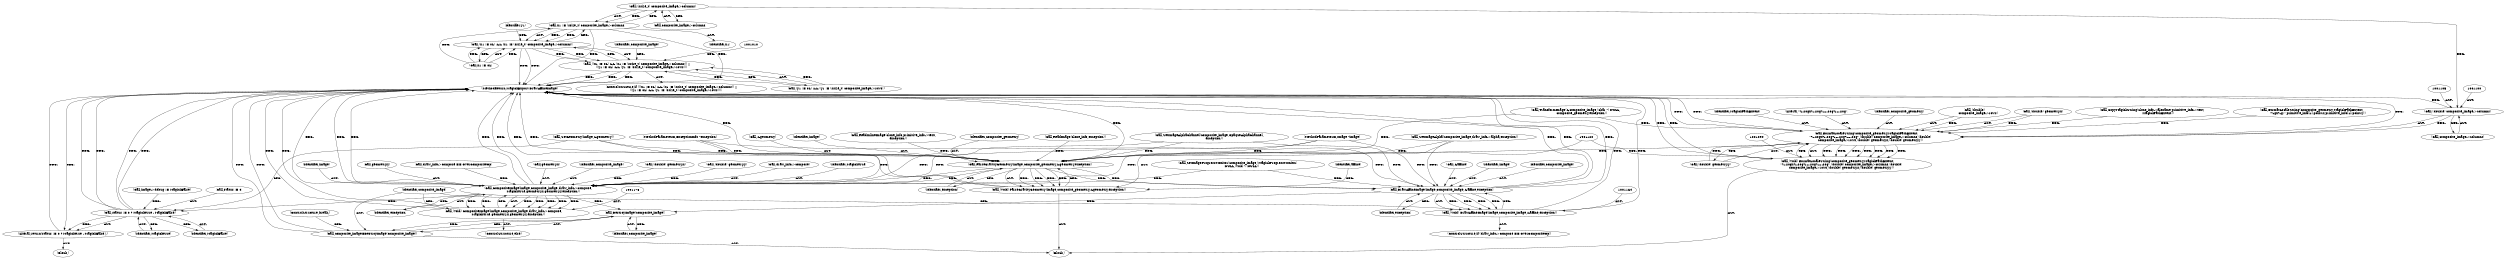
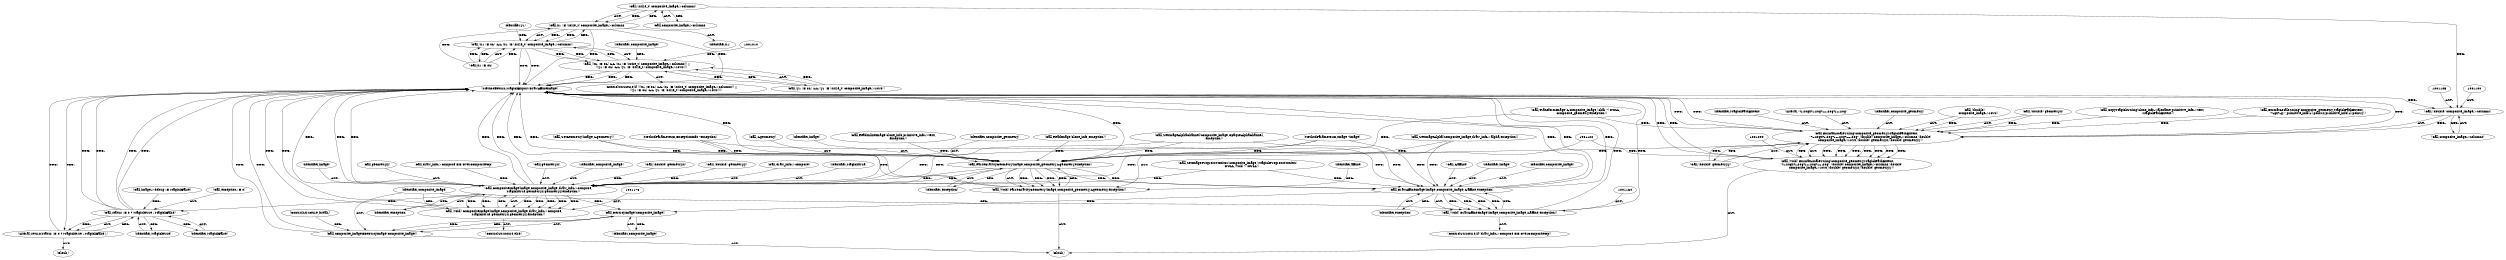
(1642, 96) -> (1584, 95)
(362, 150) -> (113, 226)
(229, 190) -> (229, 190)
